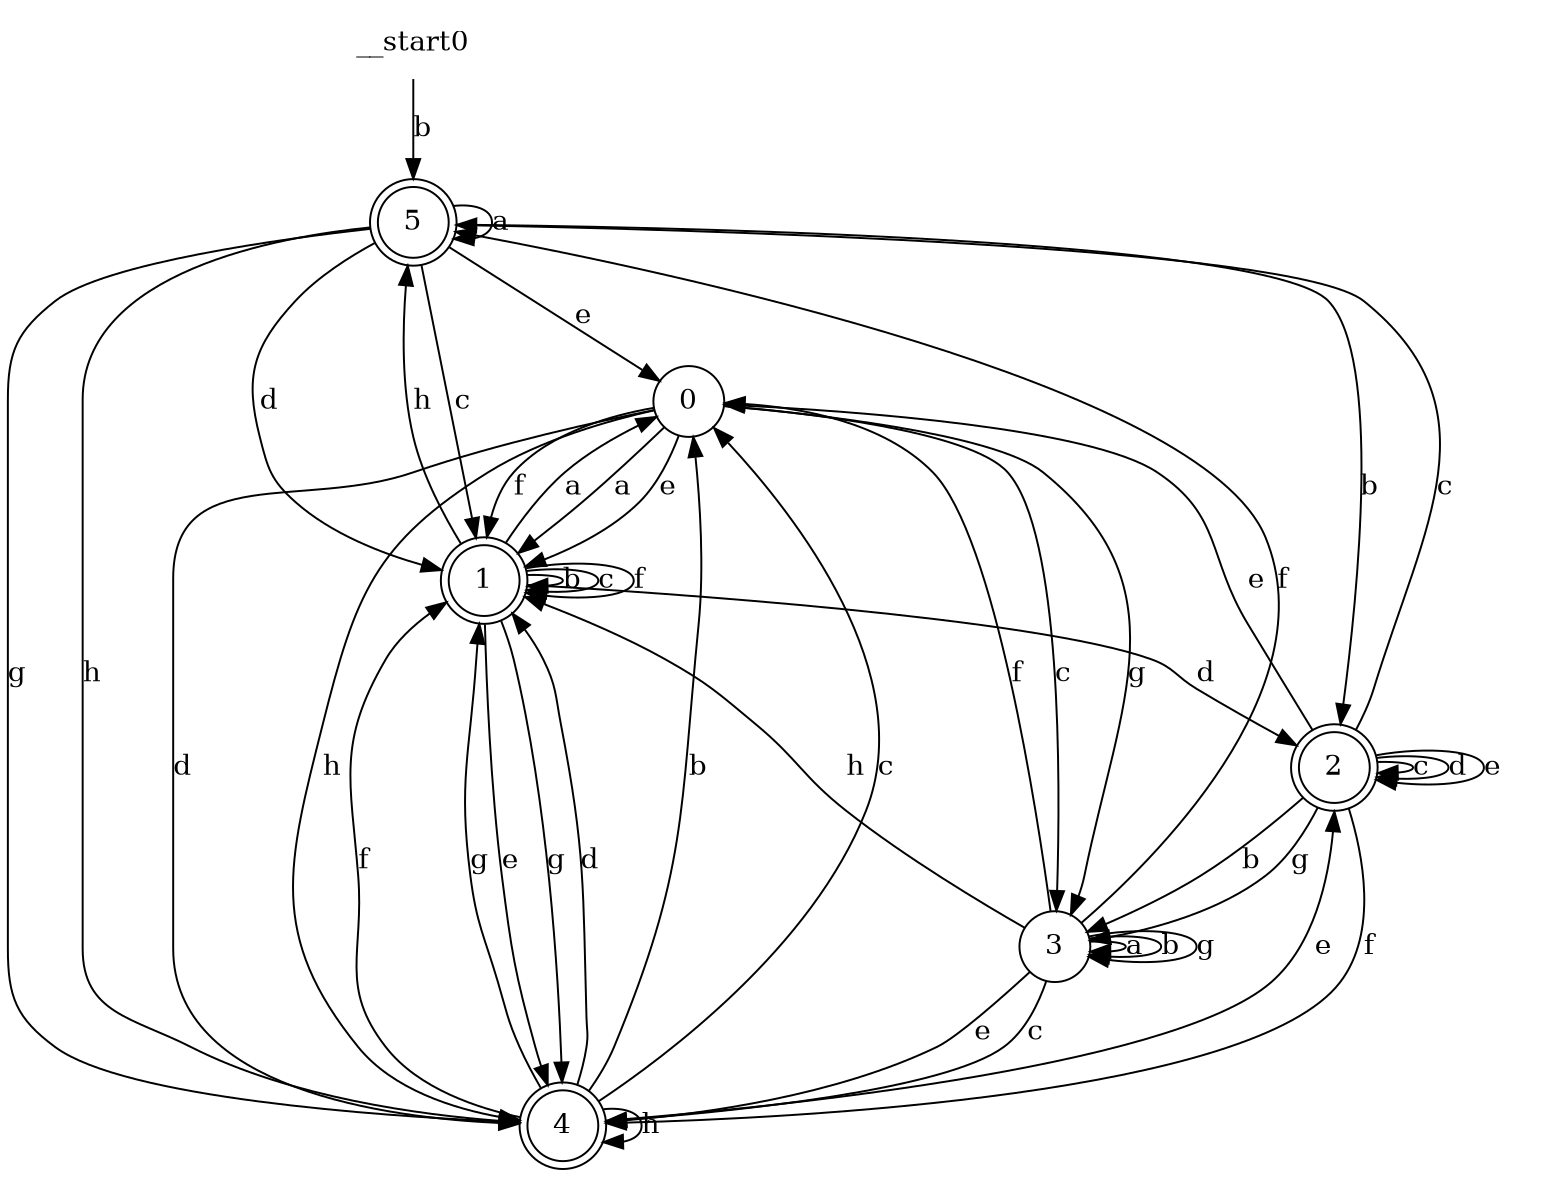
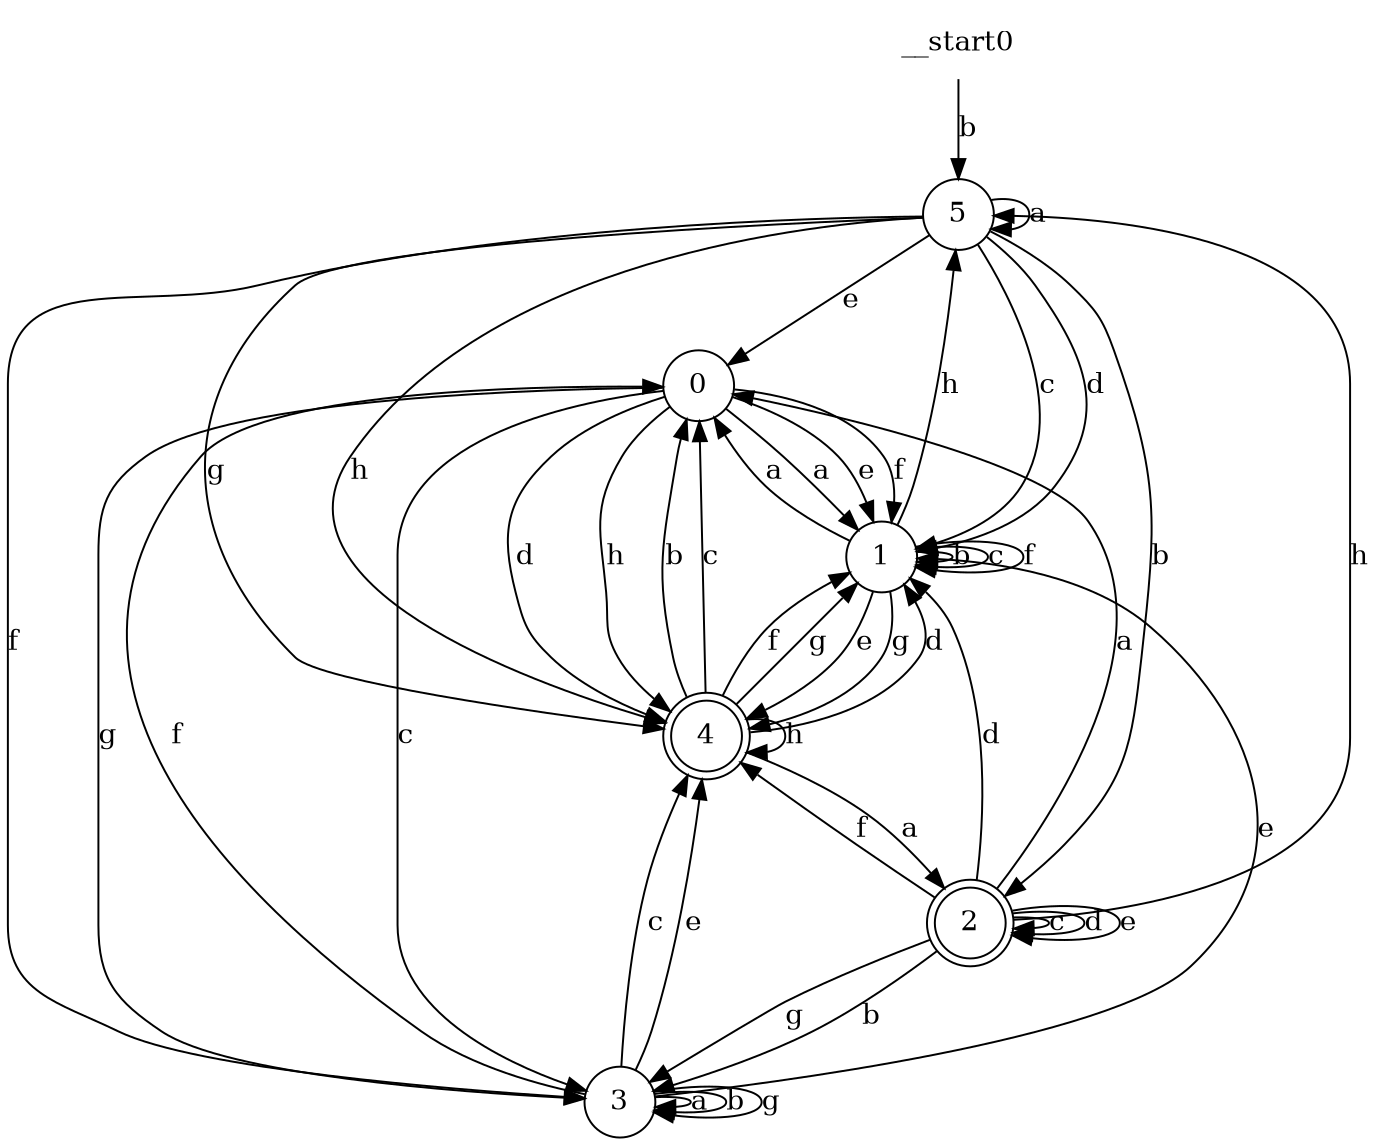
(413, 222) -> (958, 215)
(1107, 415) -> (8, 478)
(1445, 487) -> (1360, 557)
(484, 581) -> (882, 557)
(1257, 581) -> (1125, 643)
(916, 617) -> (979, 730)
(856, 768) -> (1266, 830)
(1324, 947) -> (910, 830)
